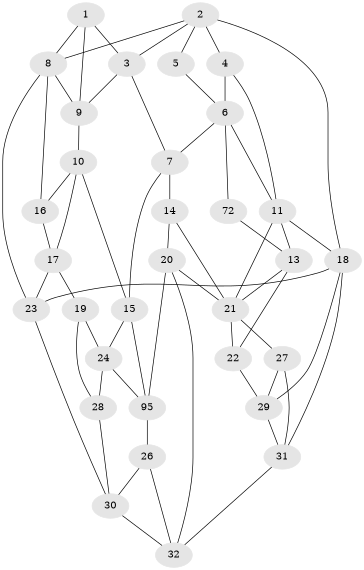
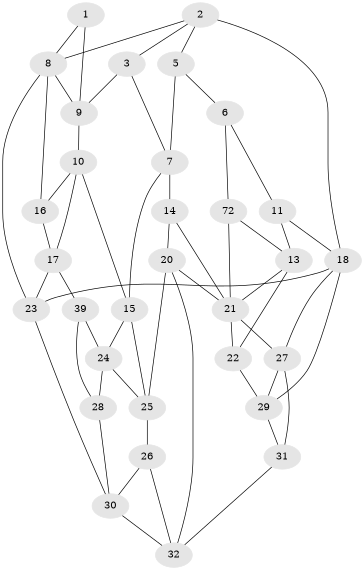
(106, 40) -> none
(225, 64) -> none
(197, 138) -> (173, 113)
(254, 260) -> (229, 260)
(80, 310) -> (80, 310)
(325, 362) -> (305, 306)
(147, 408) -> (147, 408)
